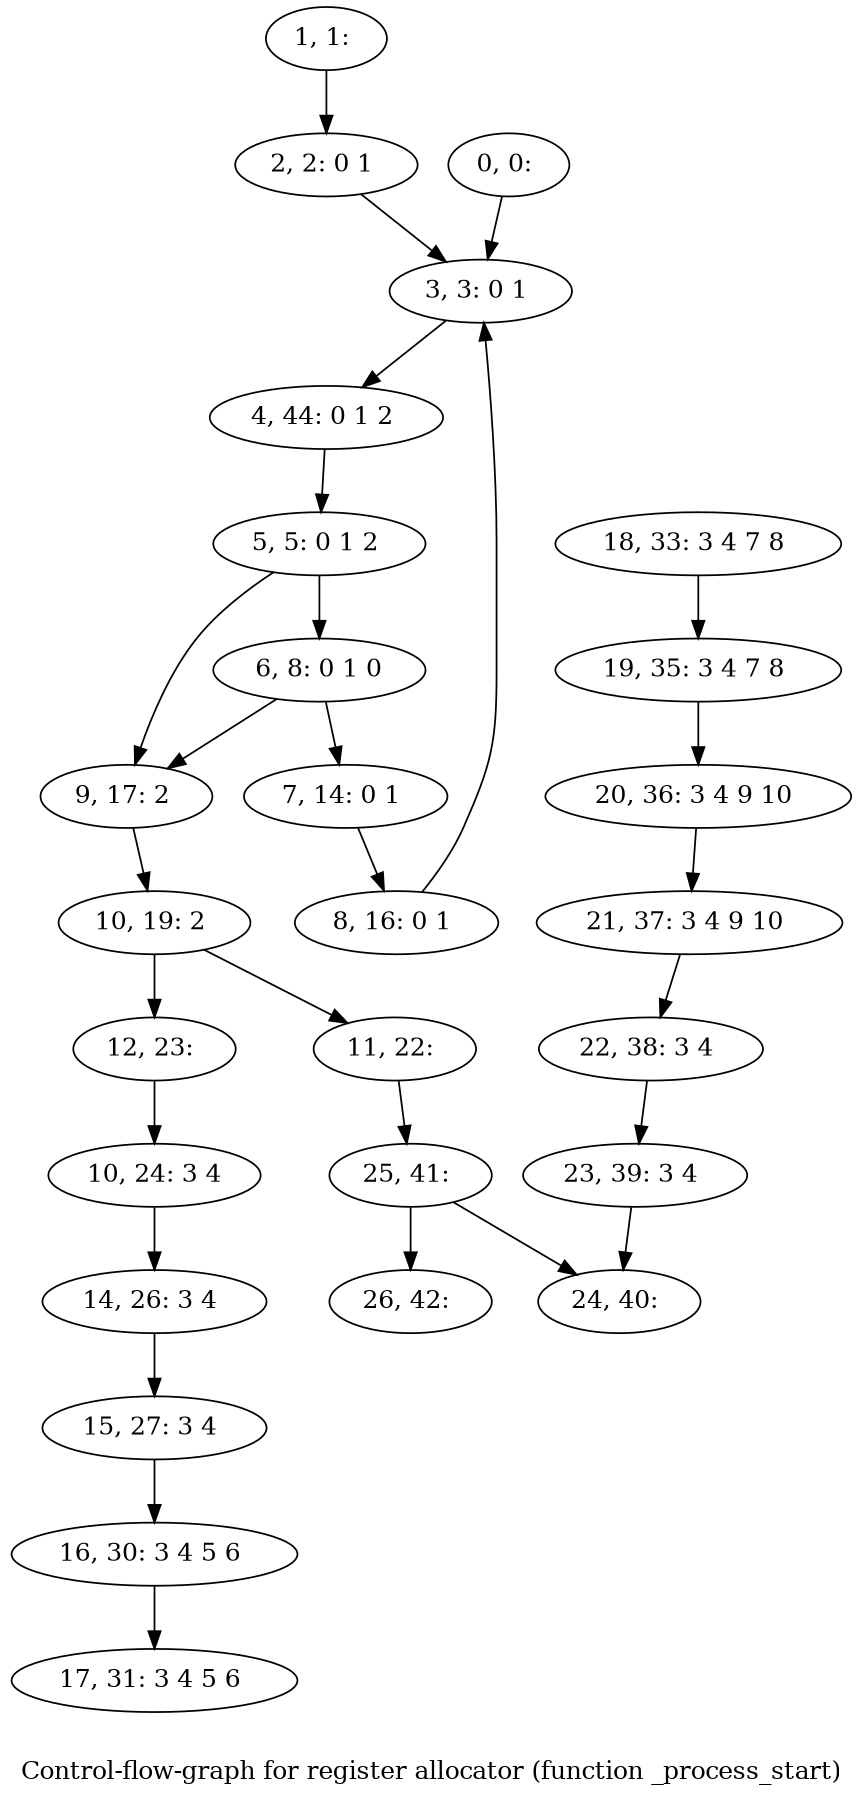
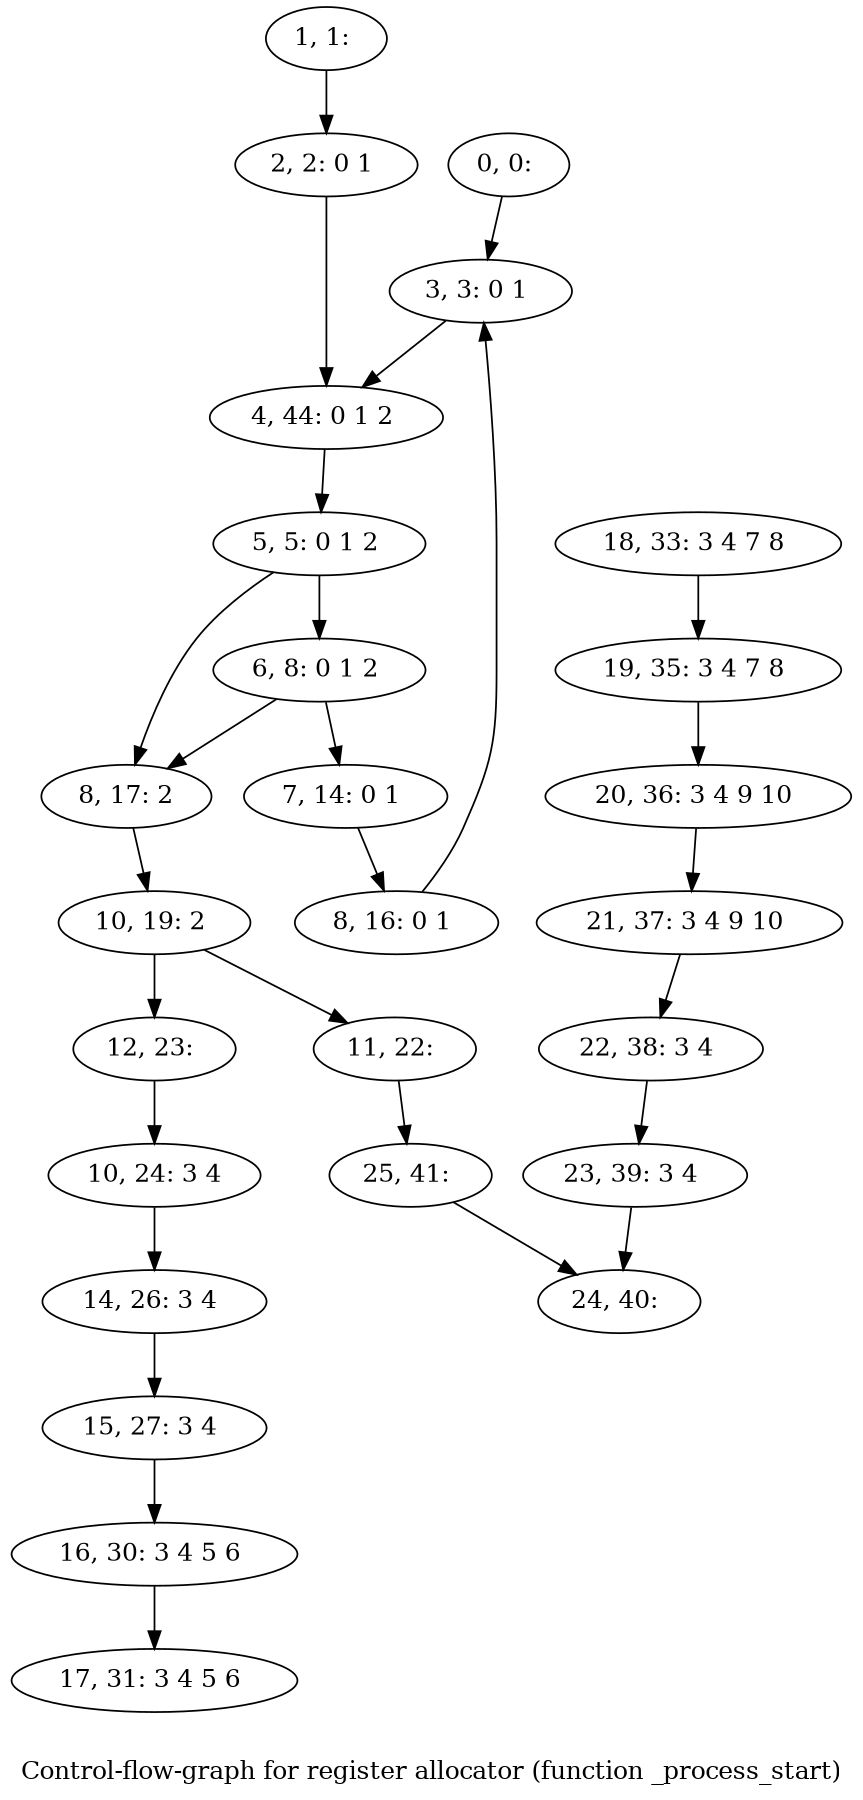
(396, 222) -> (326, 282)
(319, 670) -> (319, 670)
(126, 796) -> (126, 796)
(411, 1302) -> none
